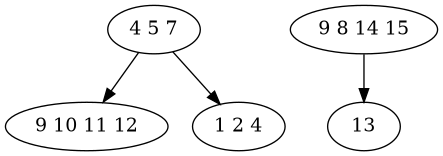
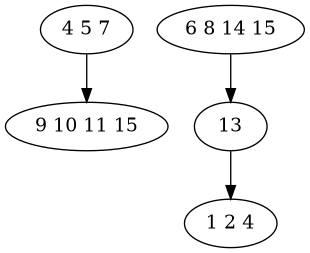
(364, 30) -> (231, 30)
(192, 73) -> (231, 168)
(87, 127) -> (87, 127)
